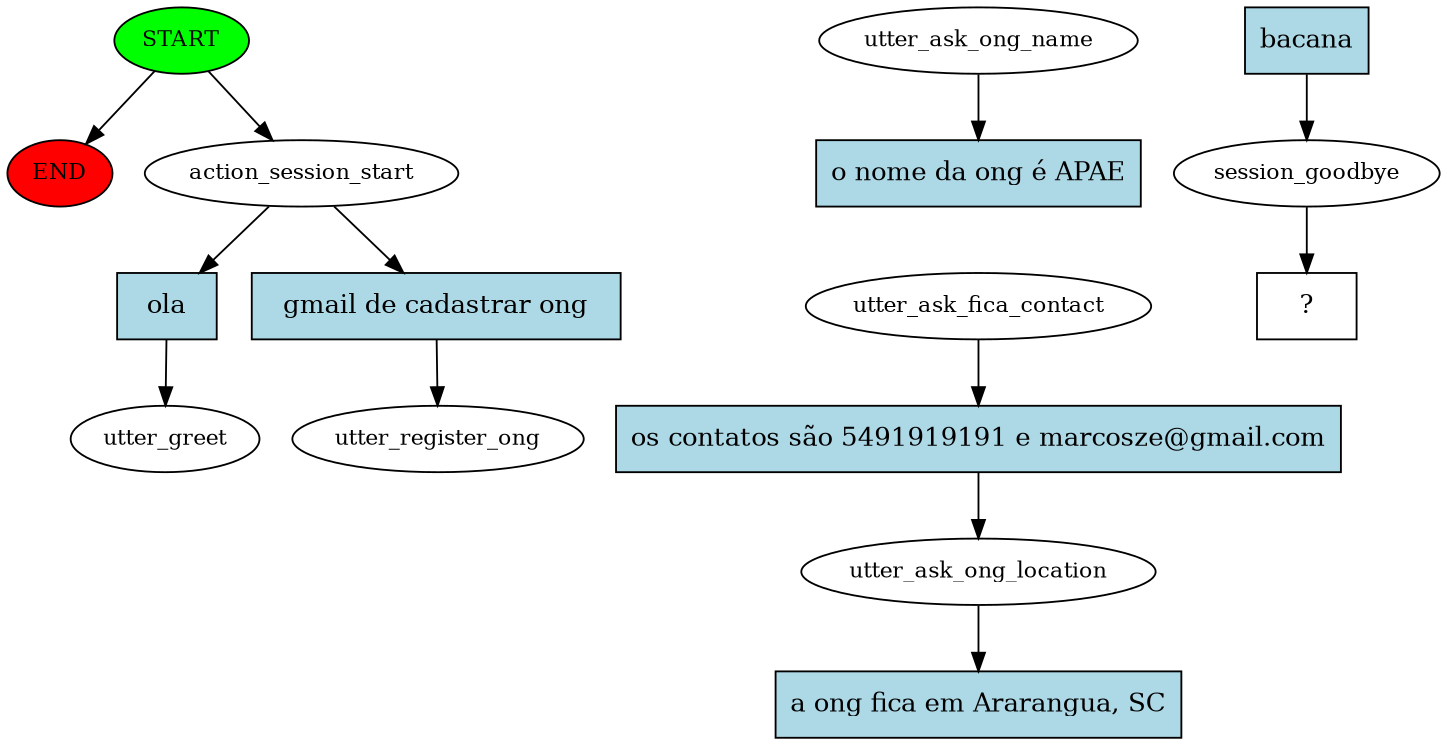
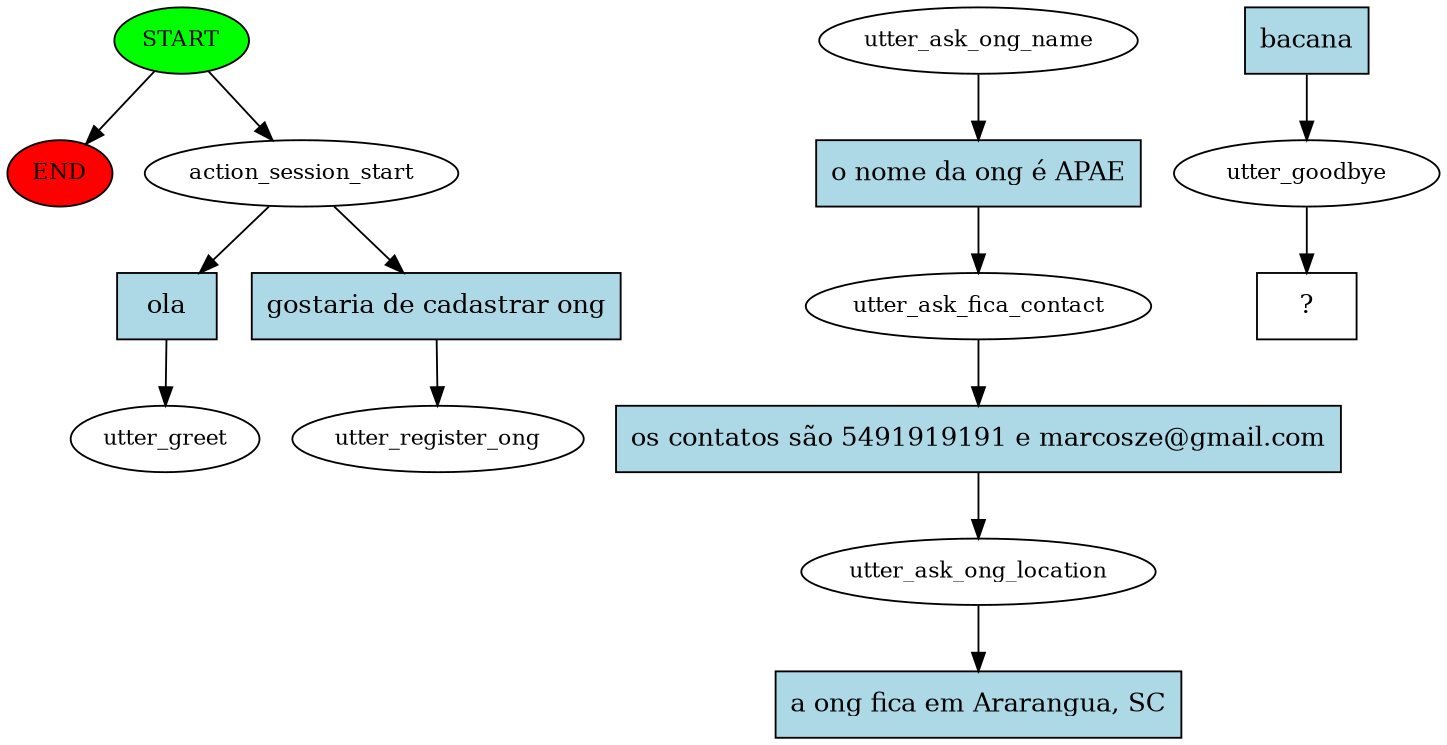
(1307, 173) -> (1307, 173)
none -> (978, 231)
(436, 306) -> (436, 306)
